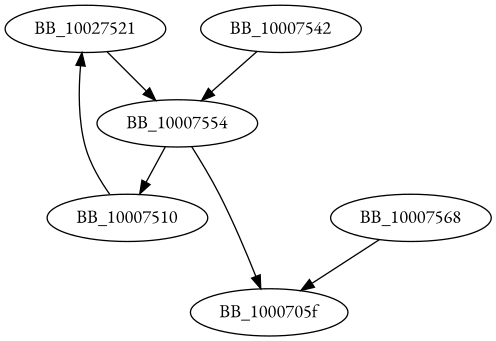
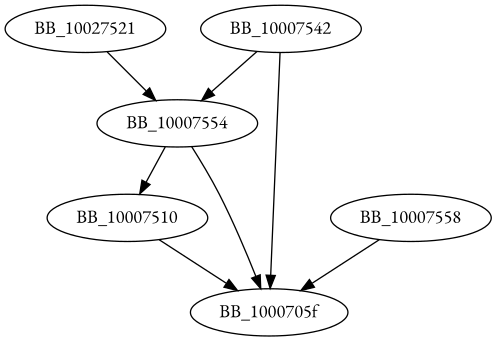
(82, 133) -> (193, 261)
none -> (275, 164)
(411, 218) -> (411, 218)
